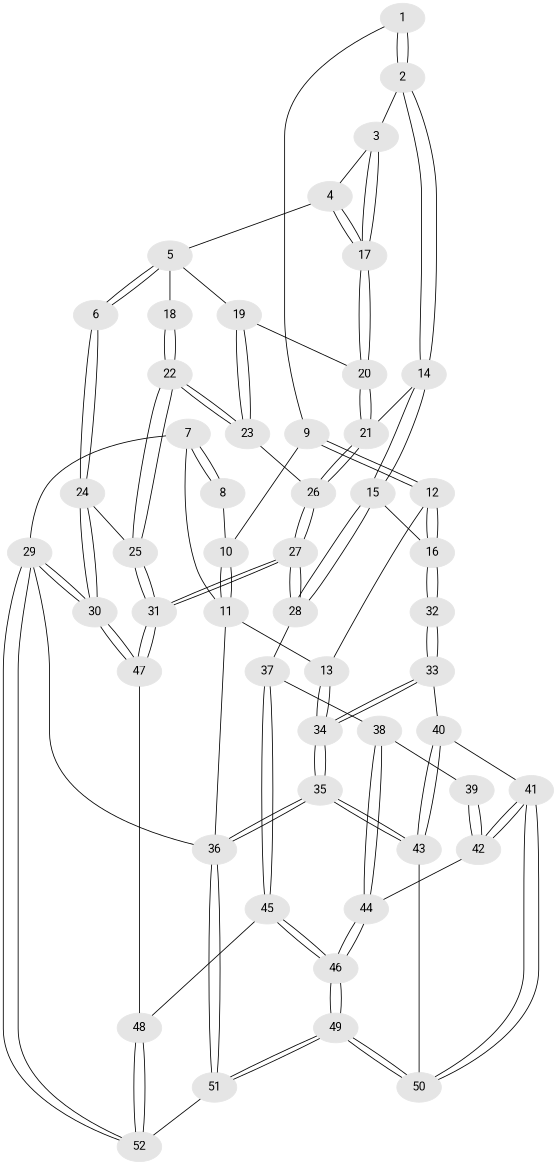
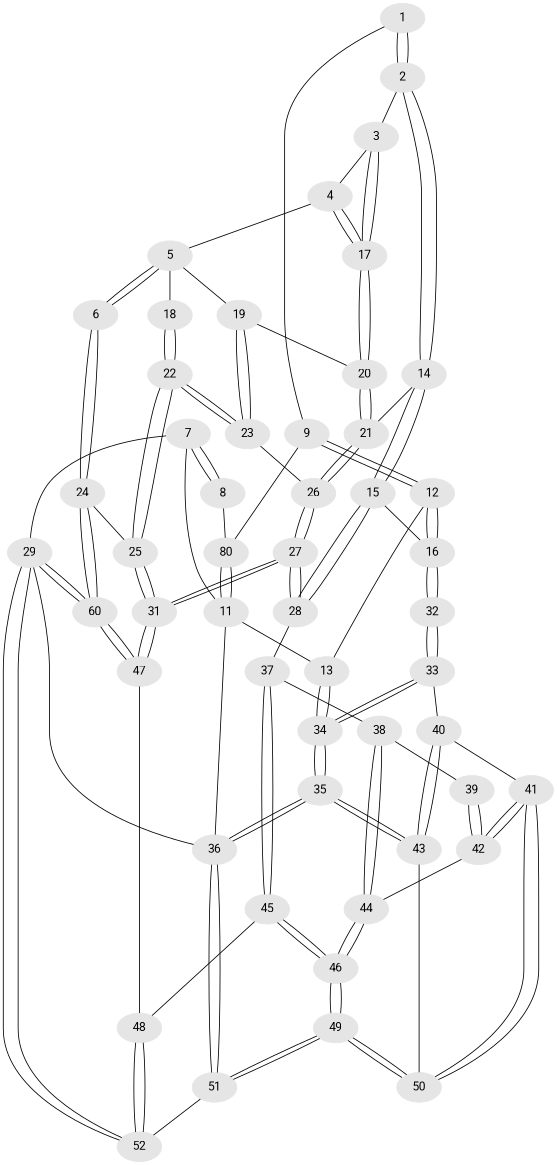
(226, 553) -> (226, 553)
(95, 612) -> (95, 612)
